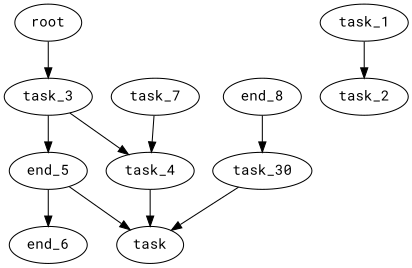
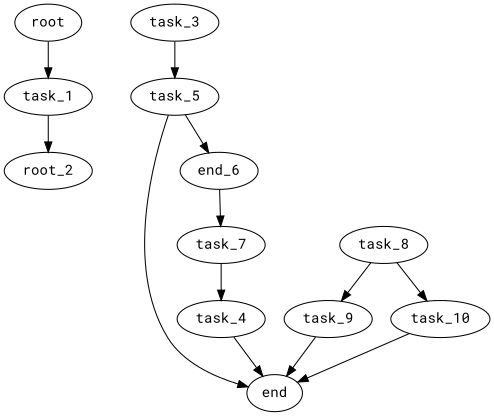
(48, 55) -> (48, 55)
(262, 97) -> (384, 245)
(364, 97) -> (48, 171)
(95, 131) -> none
(48, 171) -> (175, 97)
(262, 171) -> (440, 319)
none -> (220, 203)
(150, 245) -> (275, 393)
none -> (328, 319)
